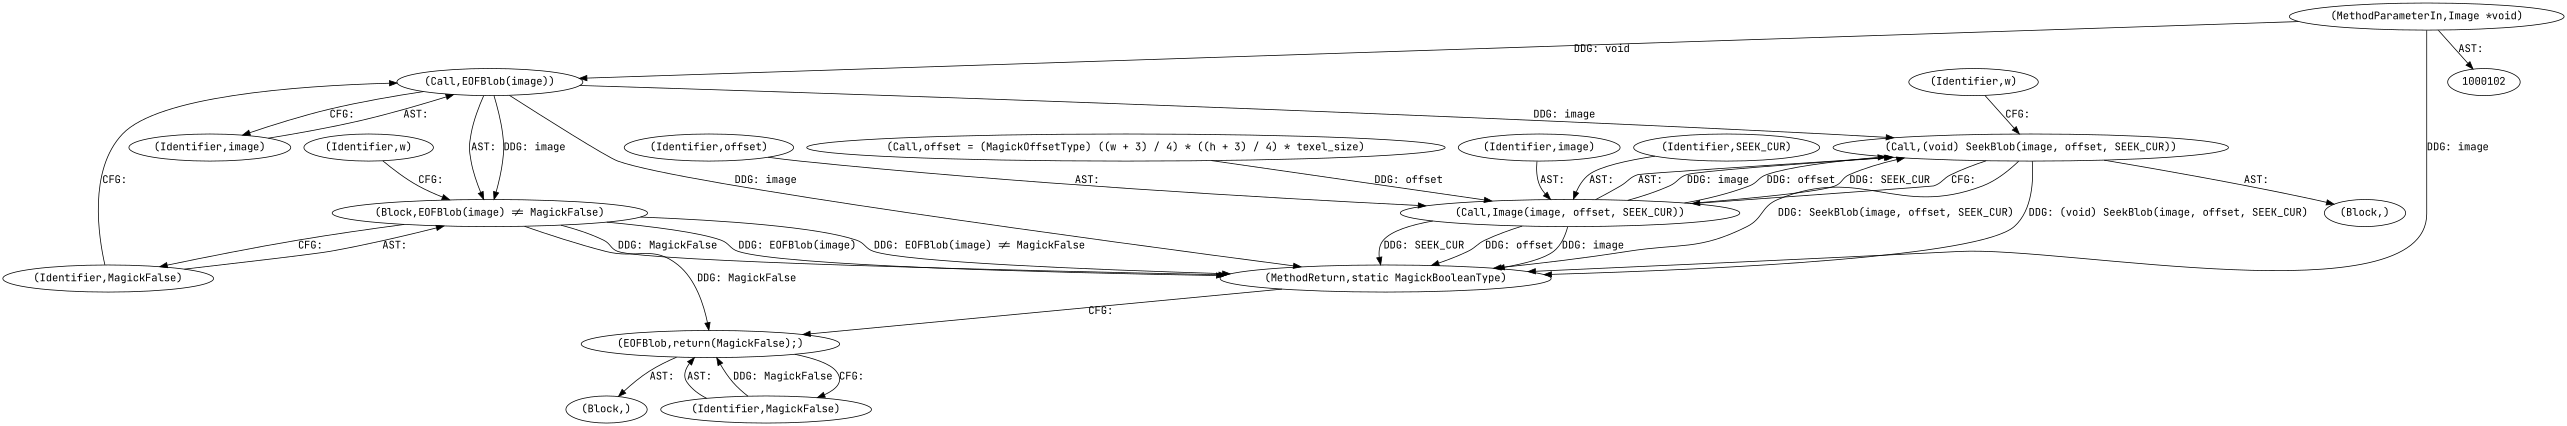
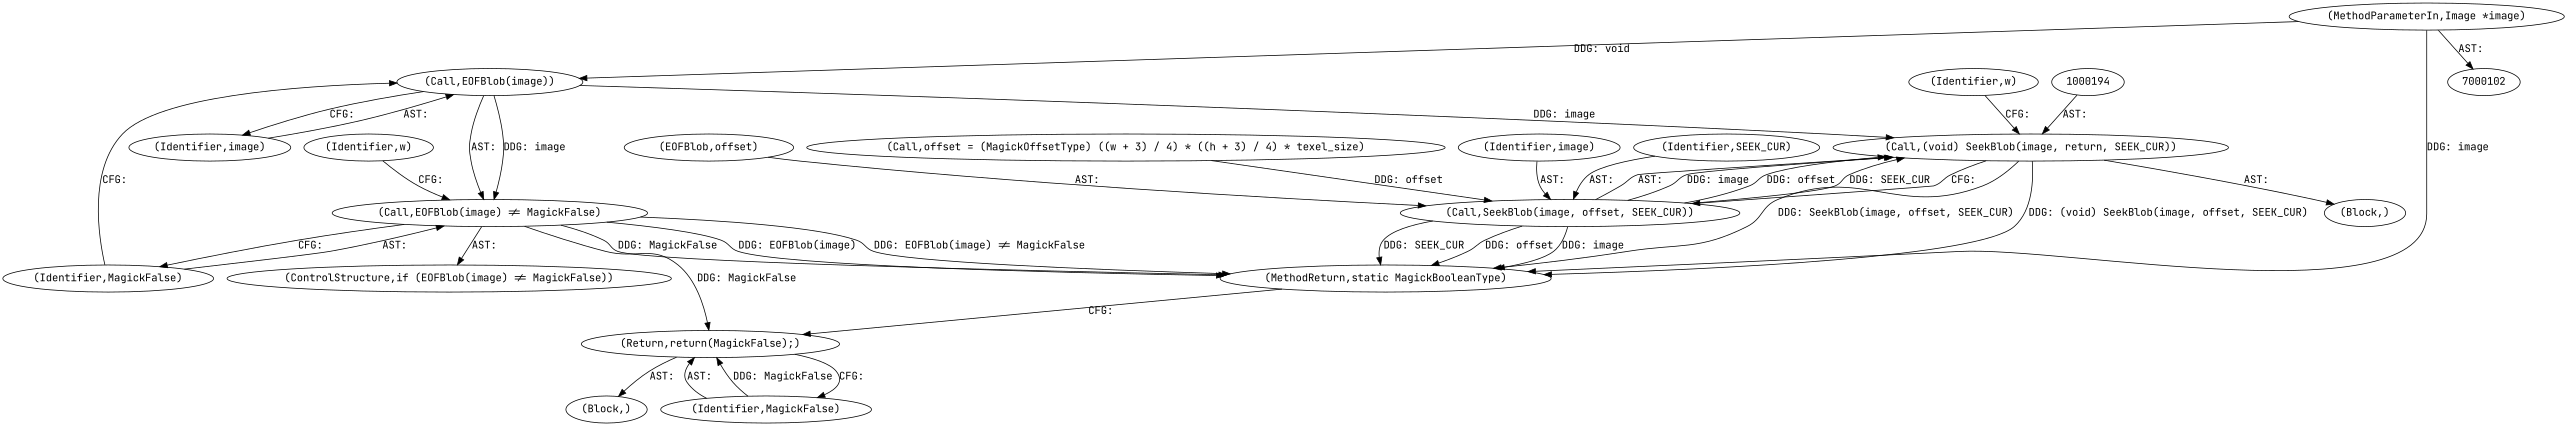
(2427, 17) -> (2427, 17)
none -> (2088, 82)
(2484, 82) -> (2484, 82)
(709, 148) -> (709, 148)
(2031, 148) -> (2031, 148)
(892, 210) -> none
(490, 213) -> (490, 213)
(1570, 213) -> (1570, 213)
none -> (449, 279)
(710, 344) -> (710, 344)
